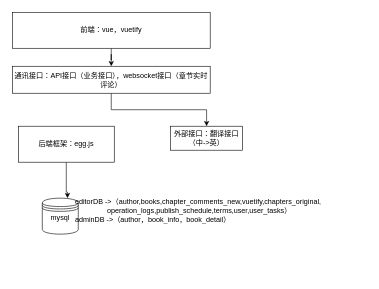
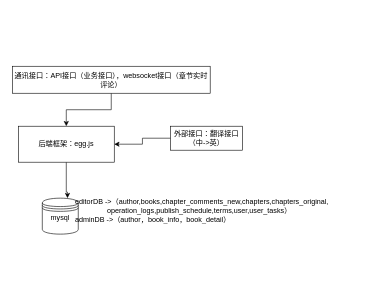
(111, 30) -> none
(111, 59) -> none
(207, 114) -> (66, 112)
none -> (143, 141)
(212, 211) -> (215, 211)
